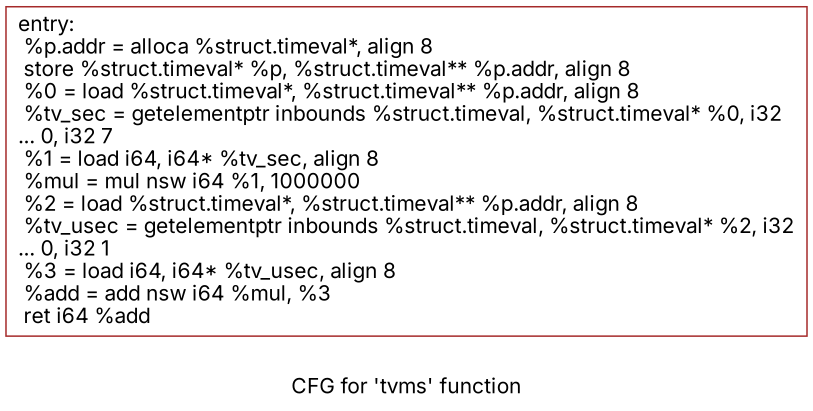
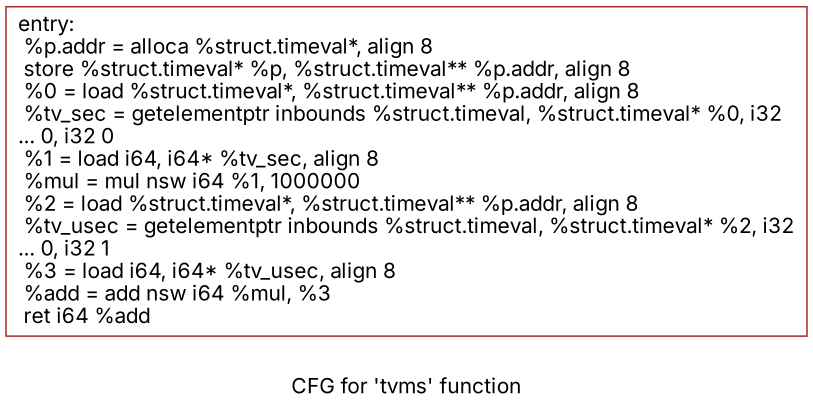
(66, 137) -> (67, 137)
